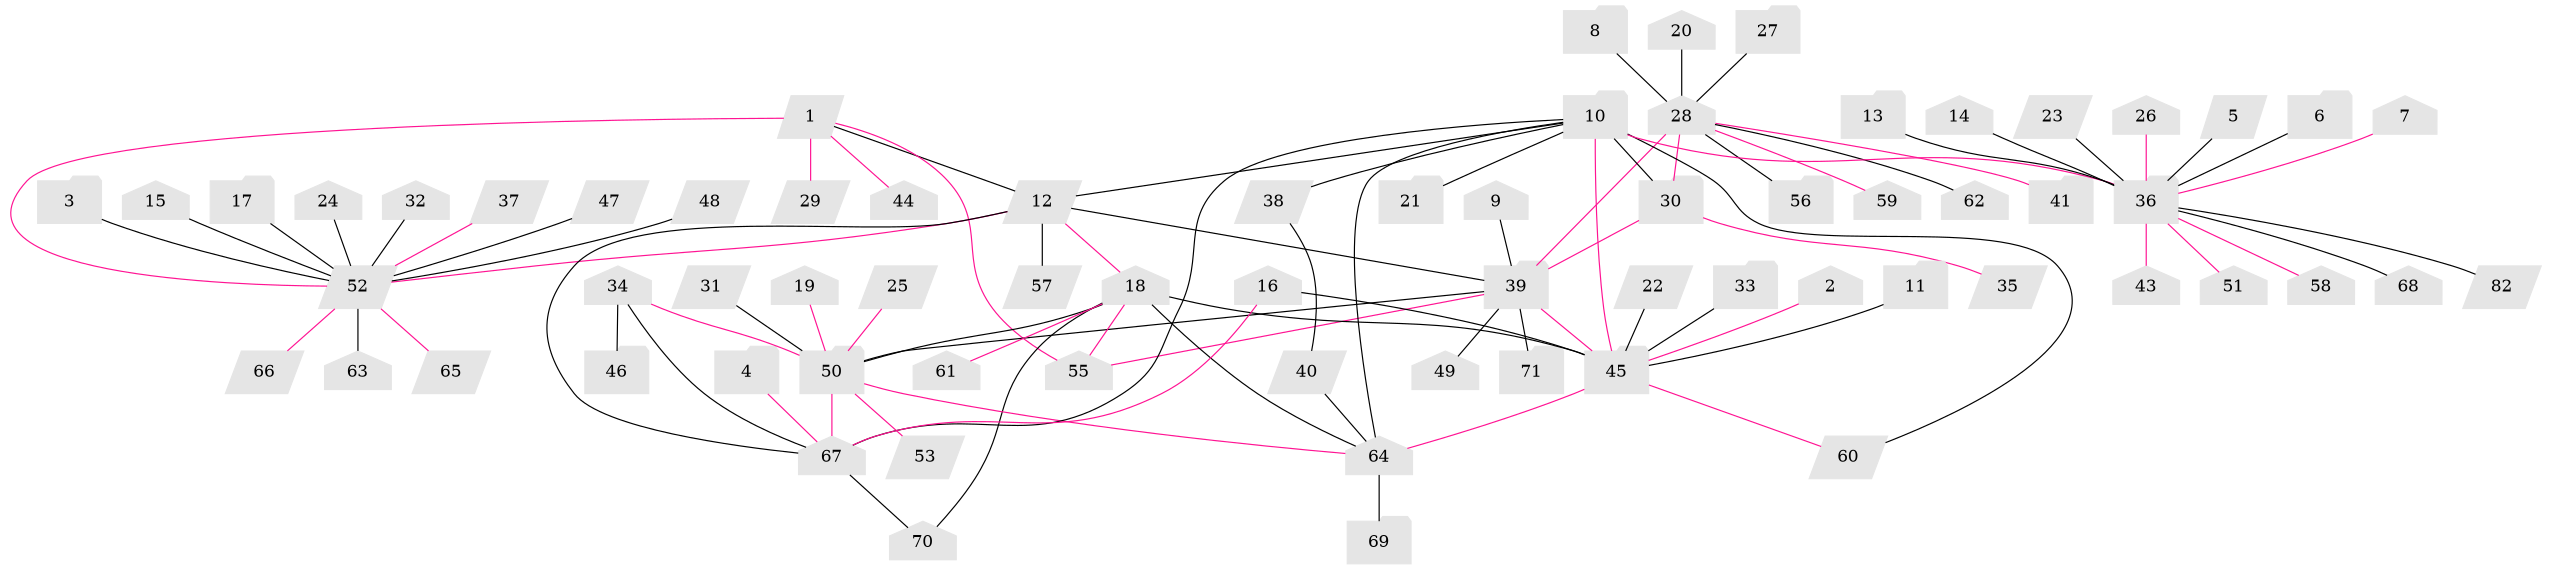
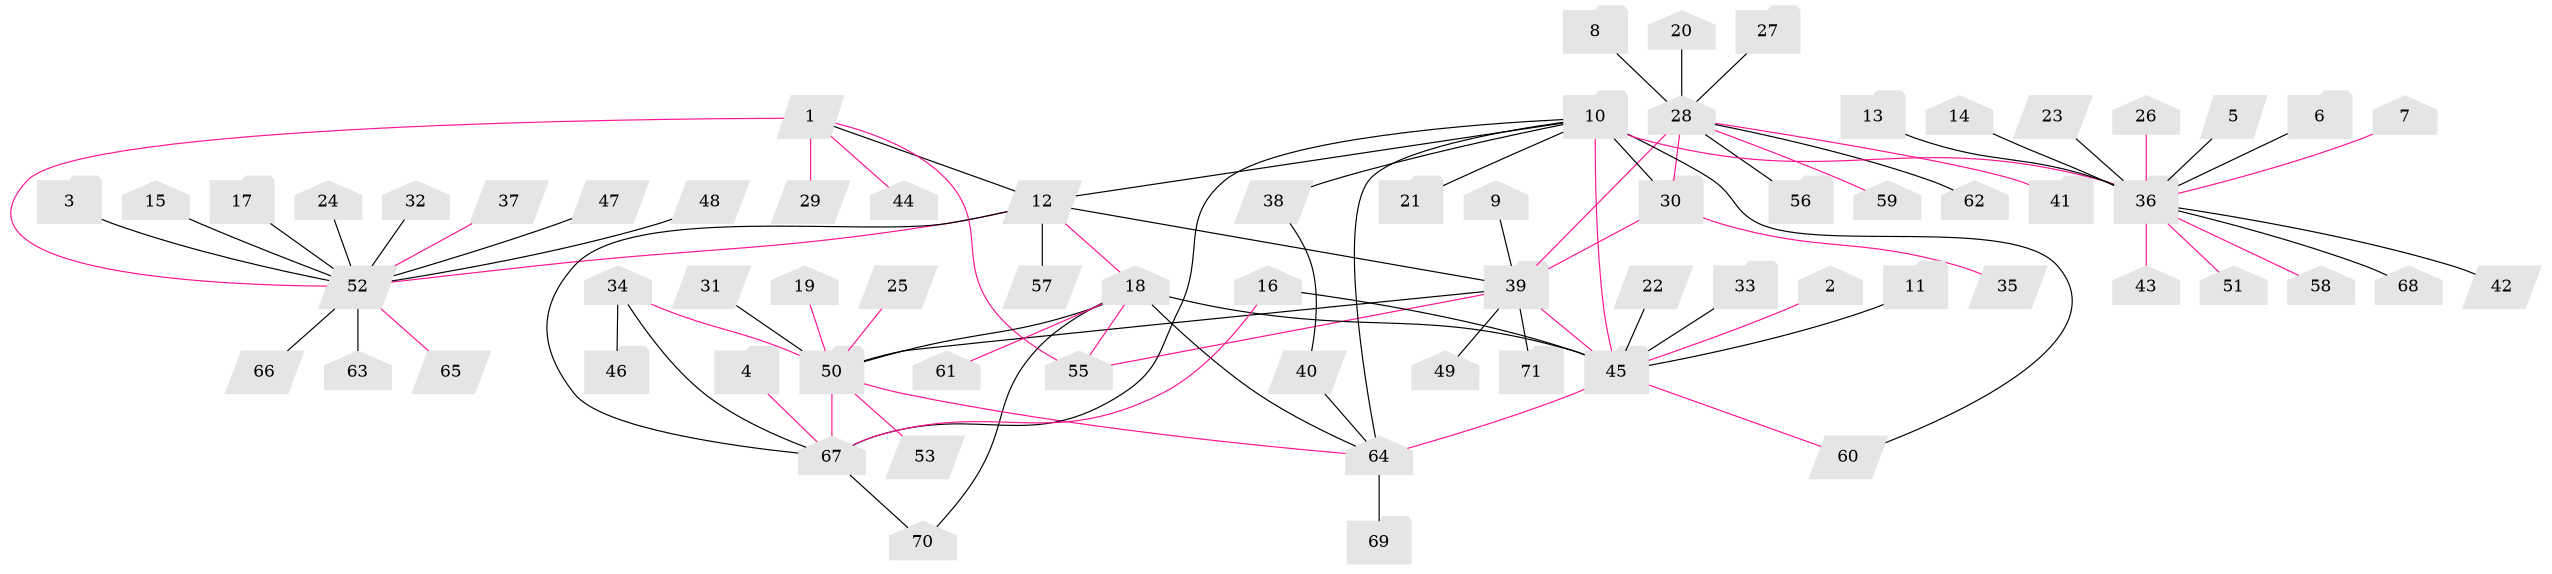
(2502, 287) -> (2502, 287)
(311, 330) -> (311, 330)
